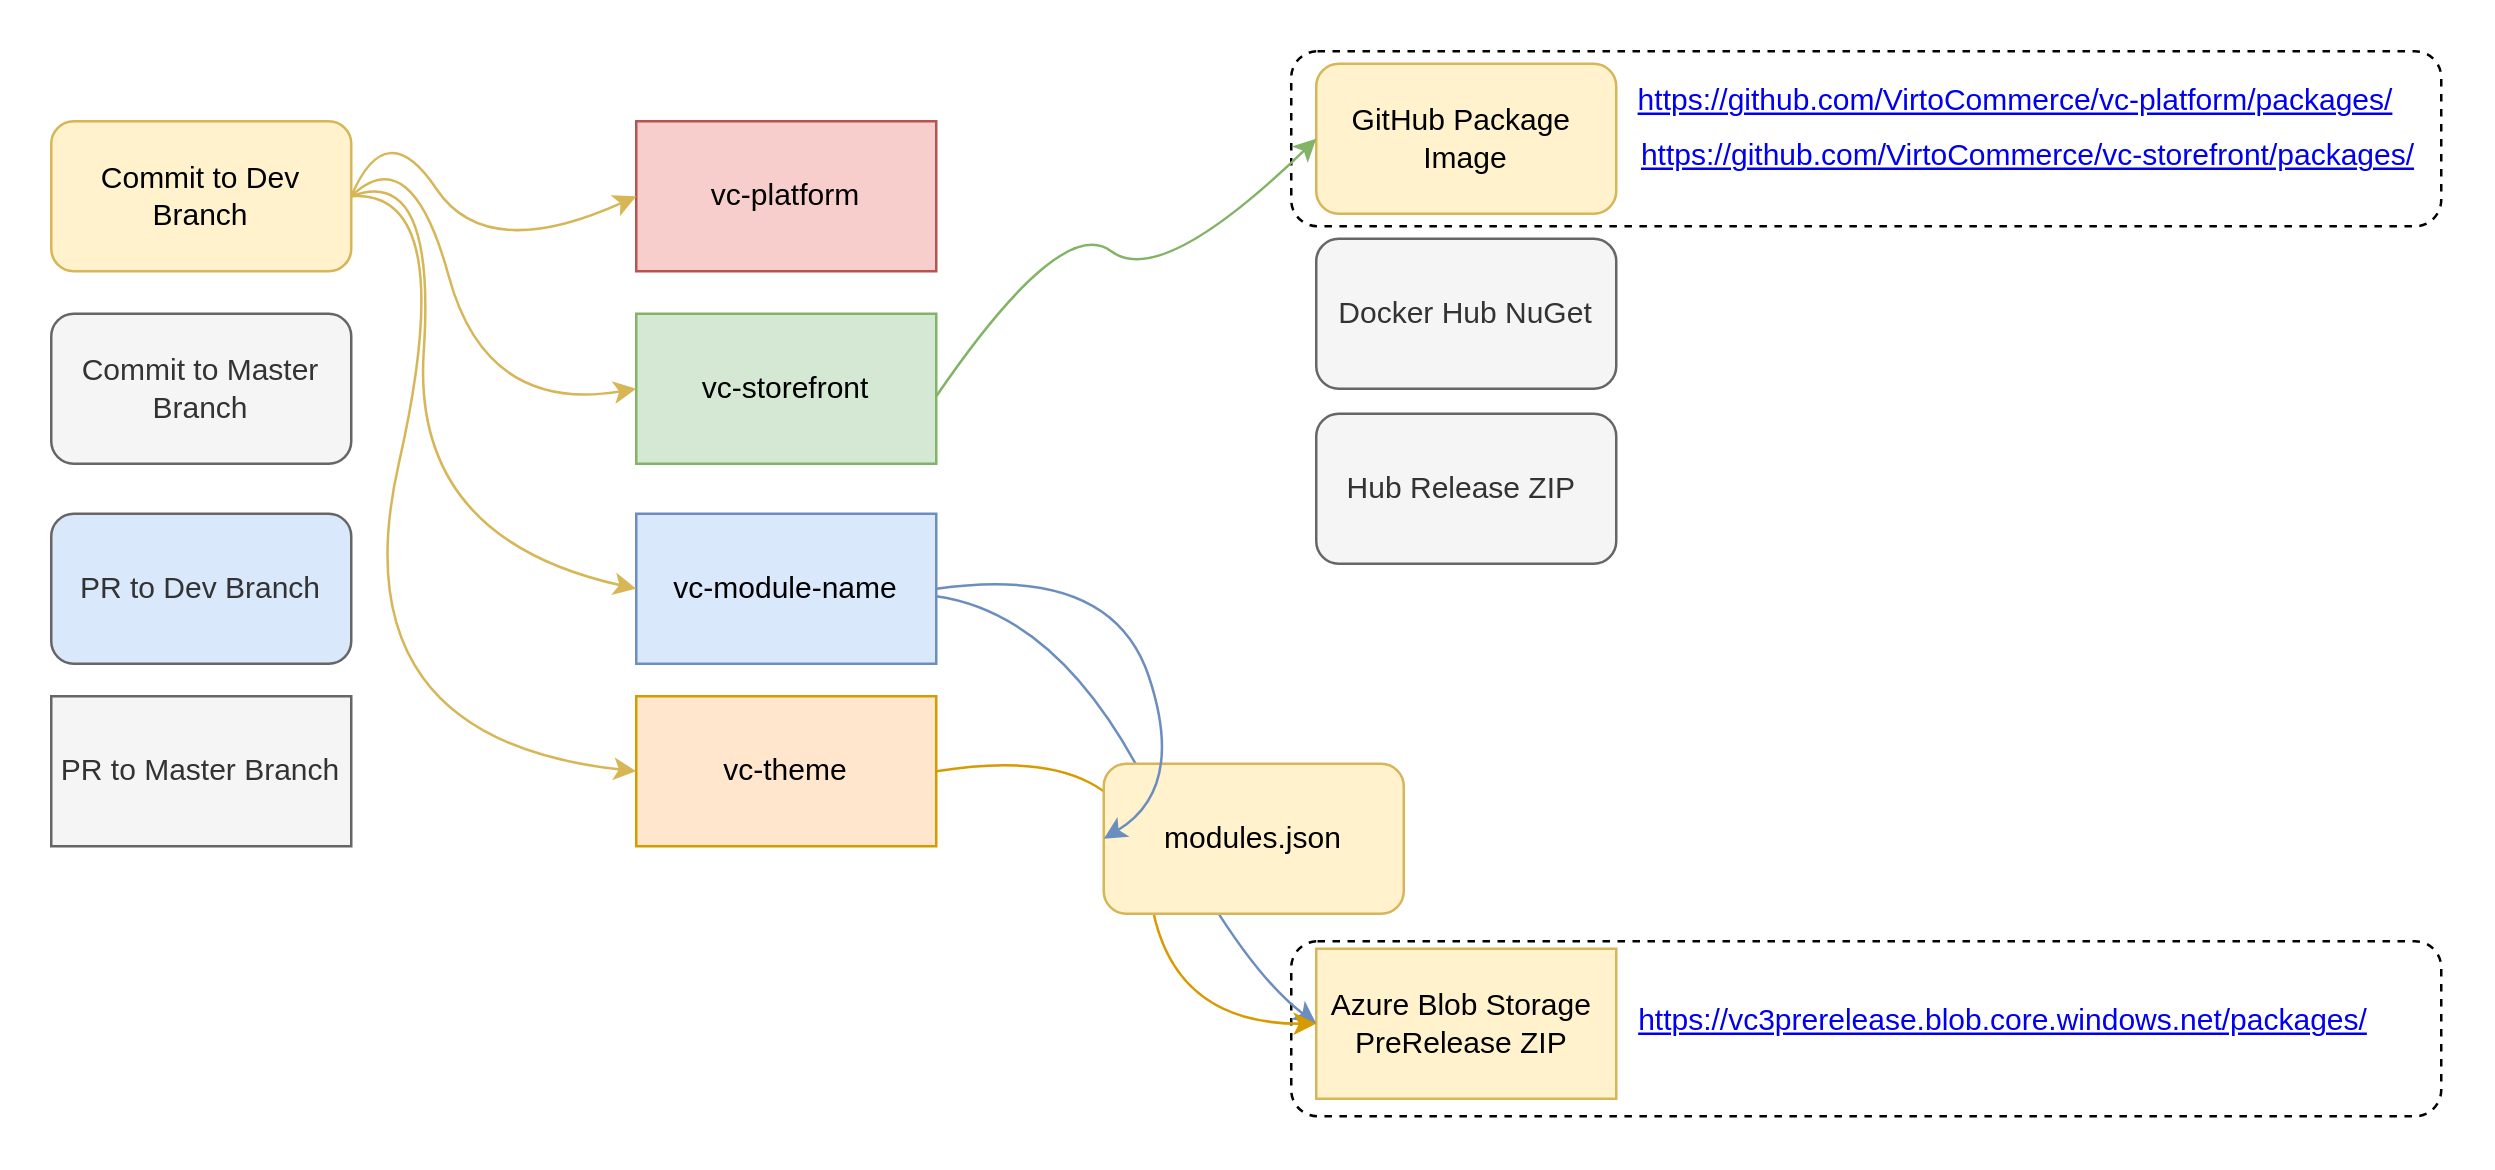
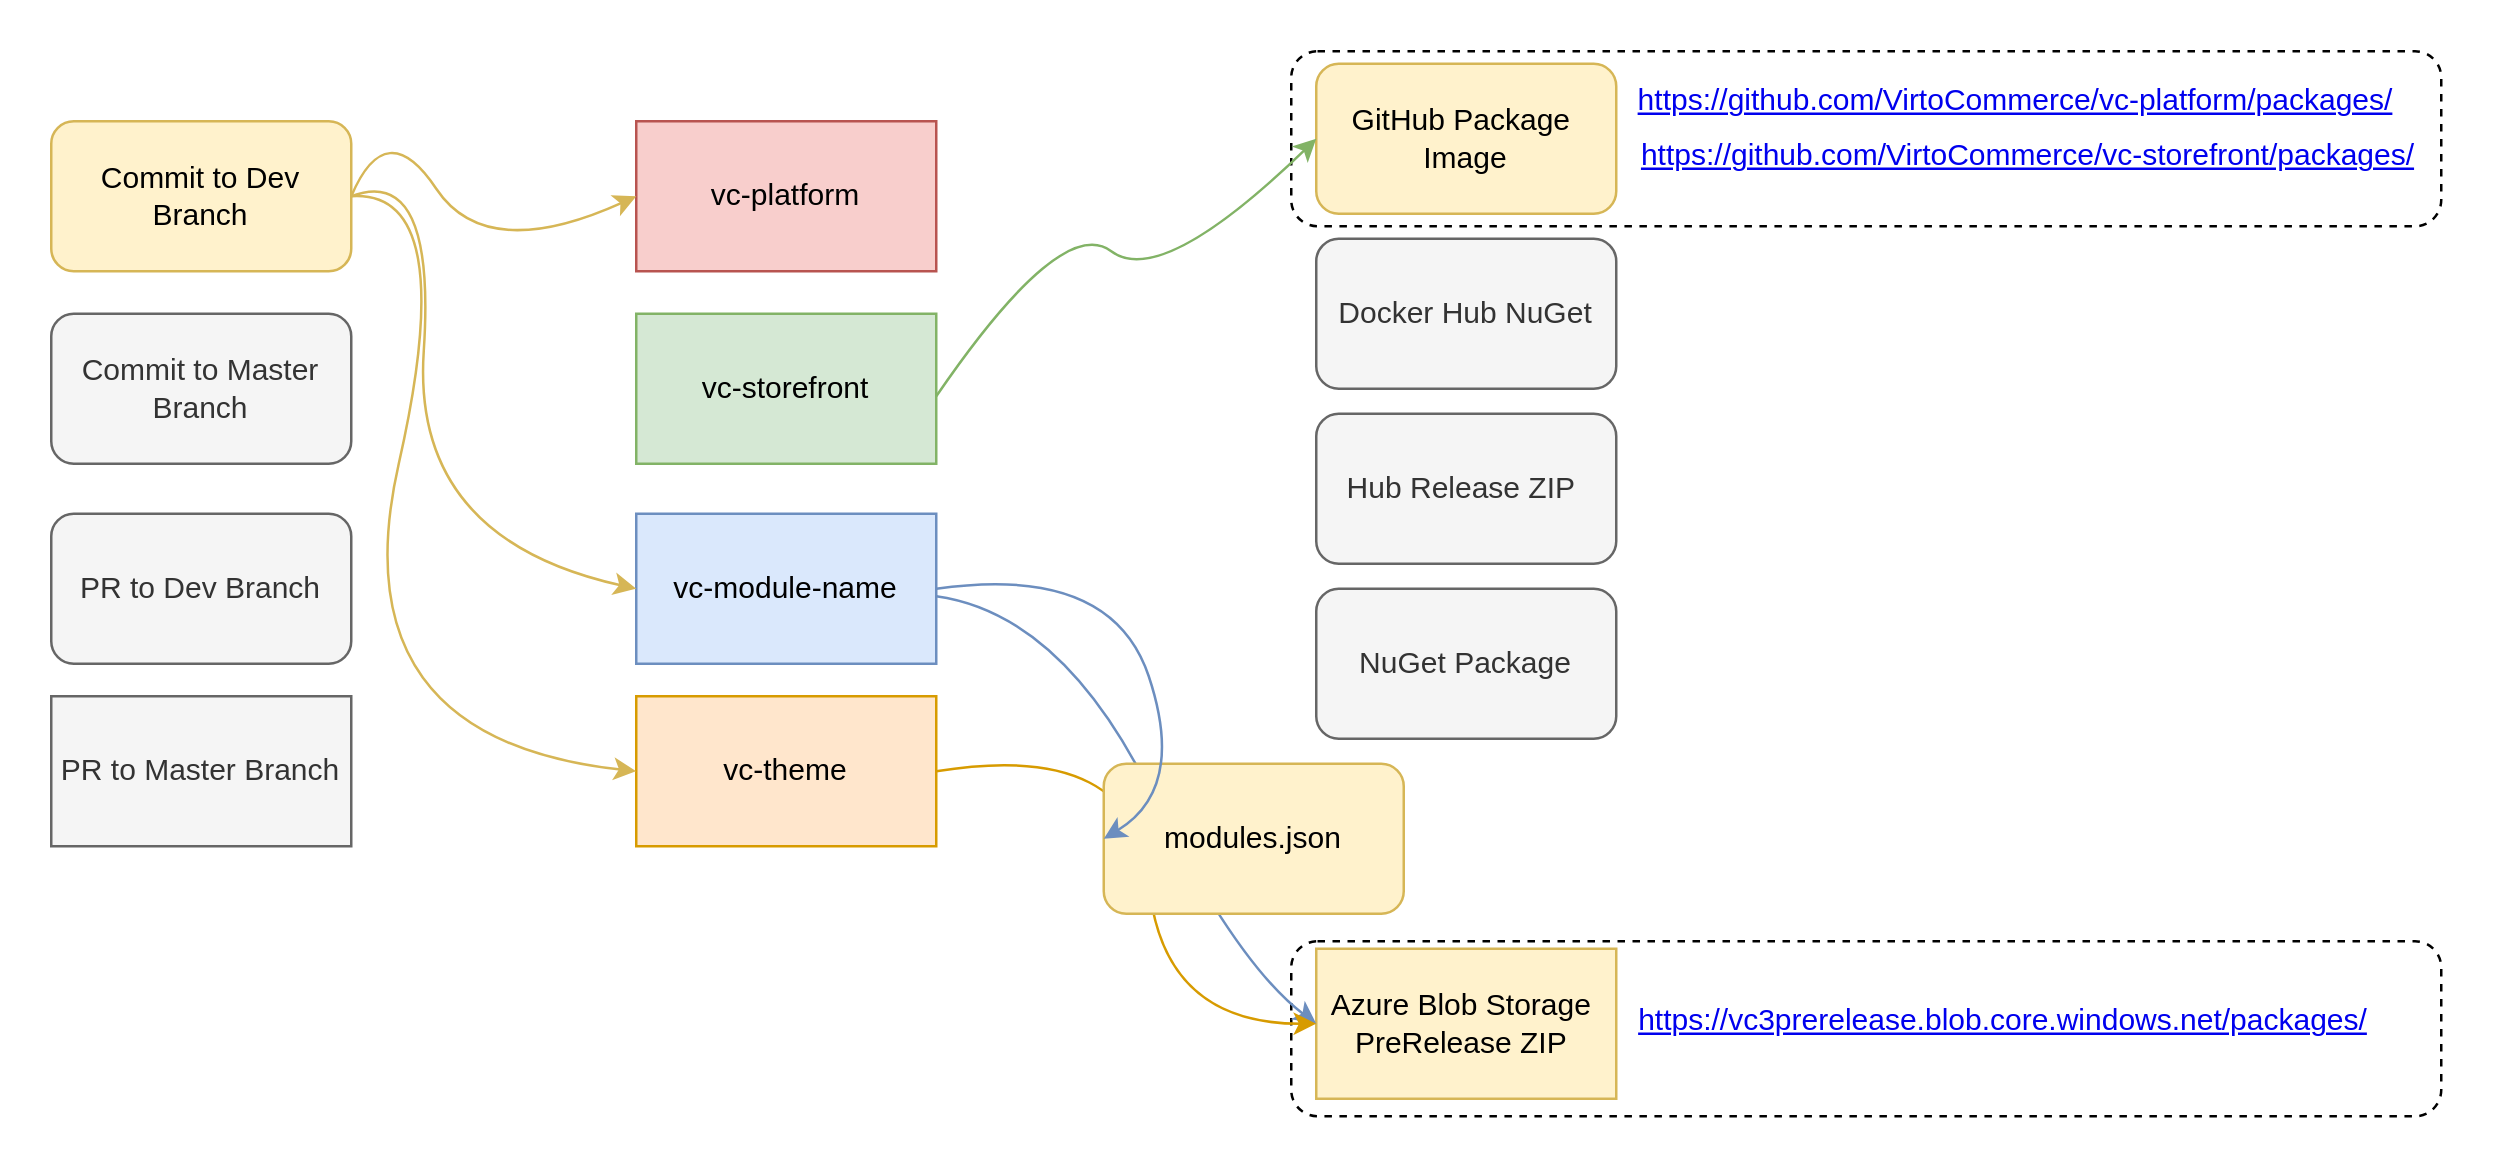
(463, 314) -> none
(201, 589) -> (201, 589)
none -> (1466, 664)
